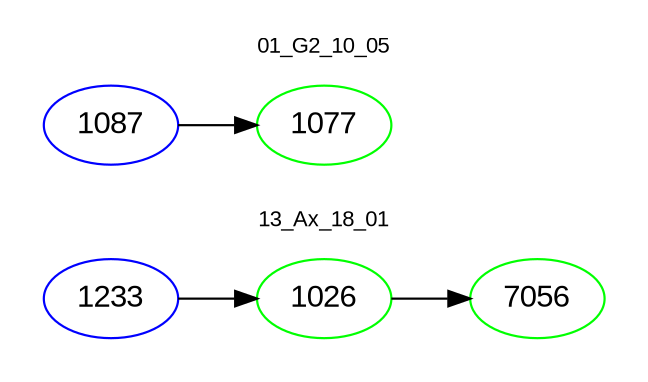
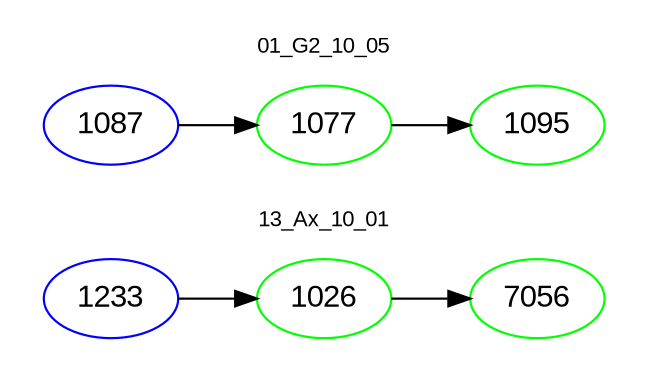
none -> (537, 125)
(324, 221) -> (324, 221)
